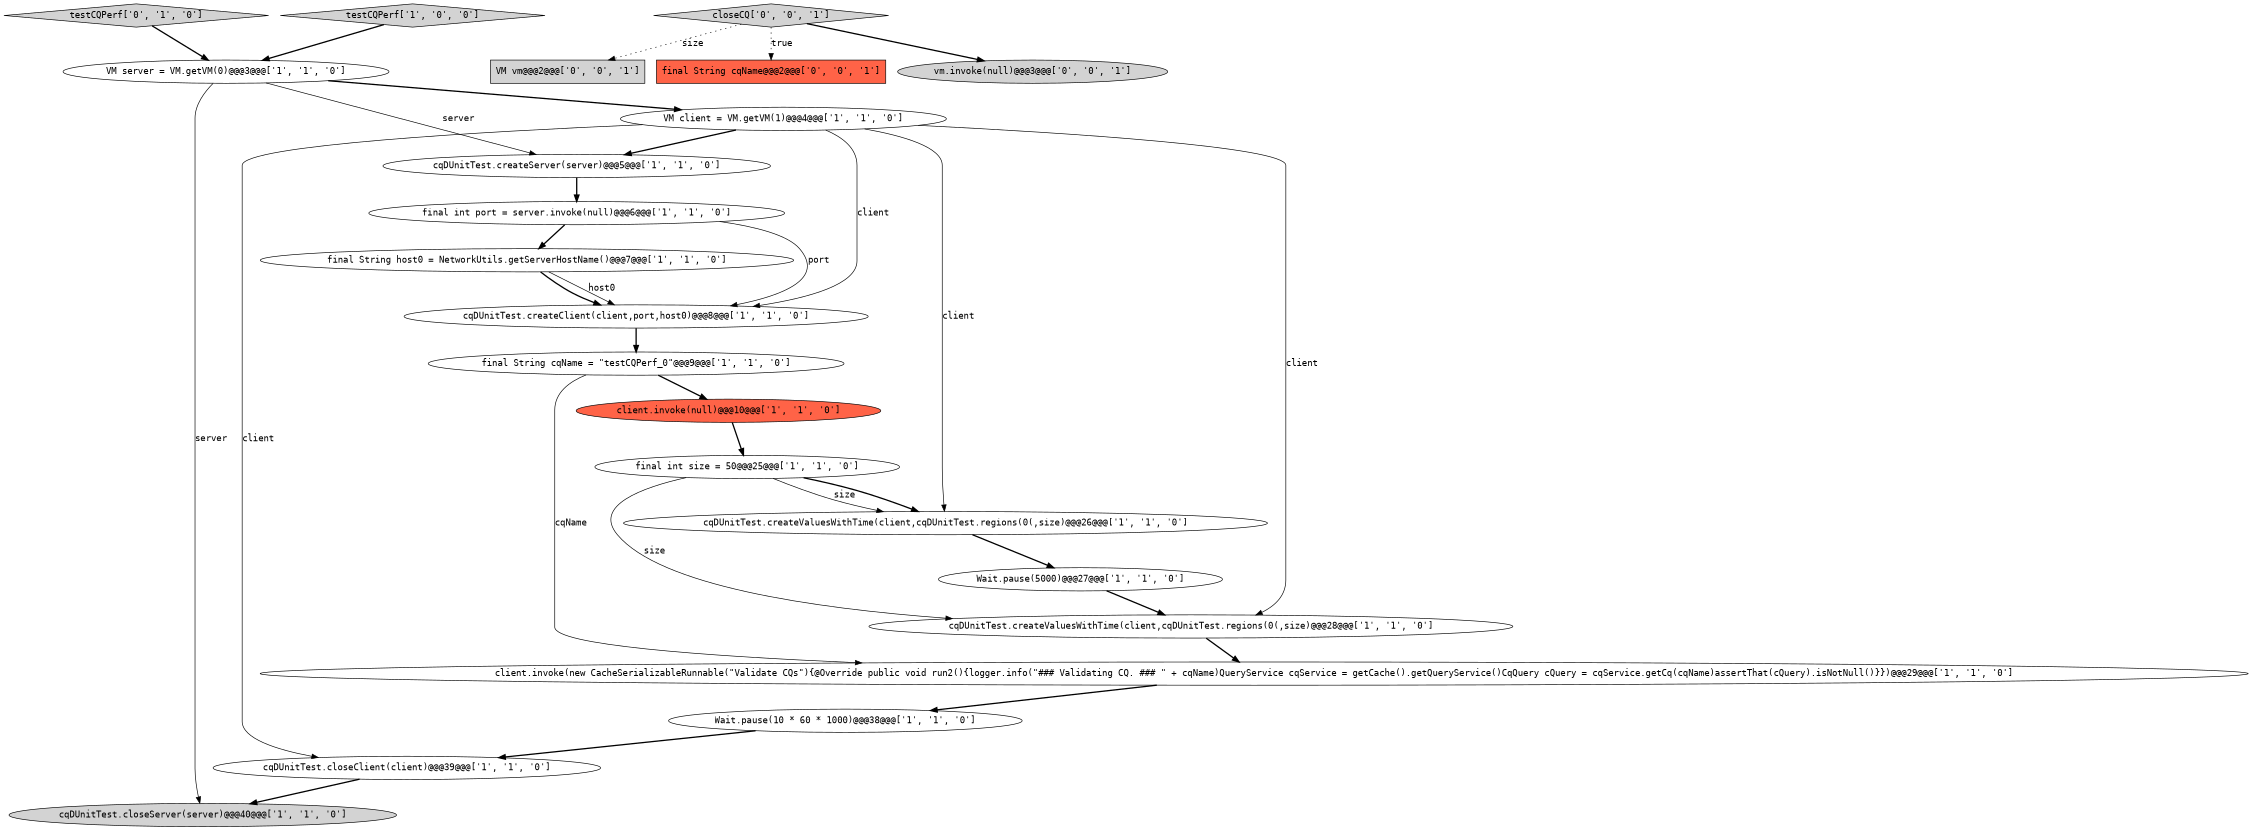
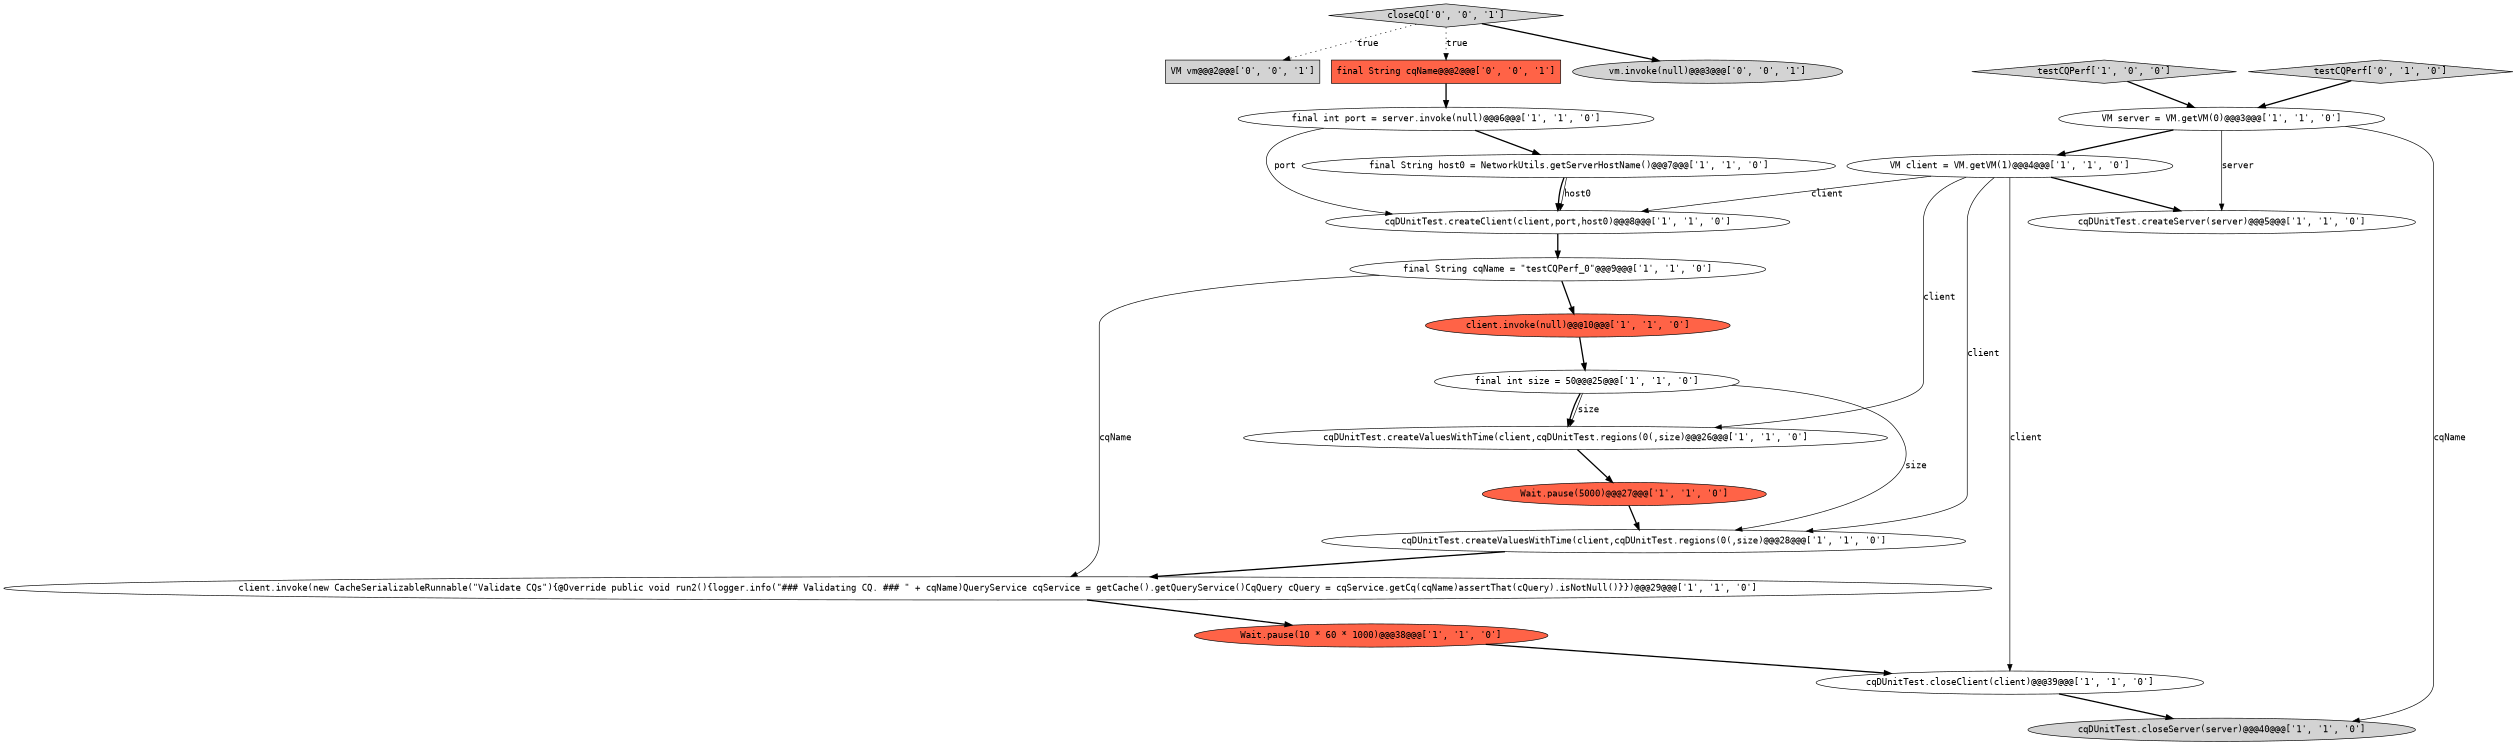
(693, 44) -> (1368, 44)
(577, 186) -> (1446, 92)
(211, 439) -> (2450, 438)
(1080, 579) -> (1624, 494)
(845, 721) -> (1371, 636)
